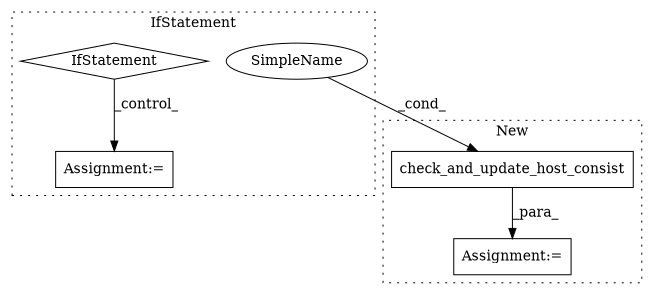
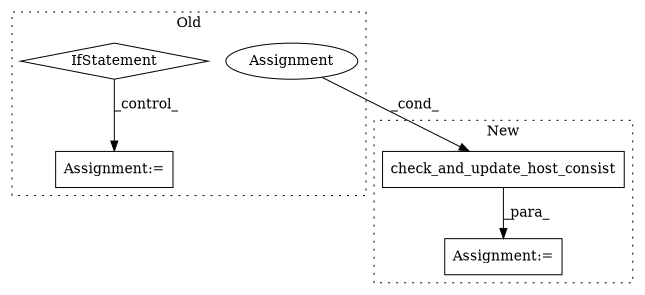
(194, 24) -> (189, 24)
(297, 61) -> (292, 61)
